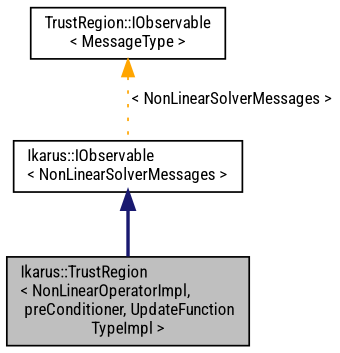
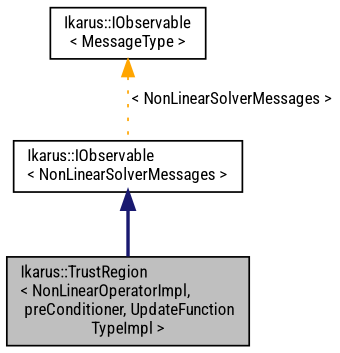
(128, 33) -> (128, 33)
